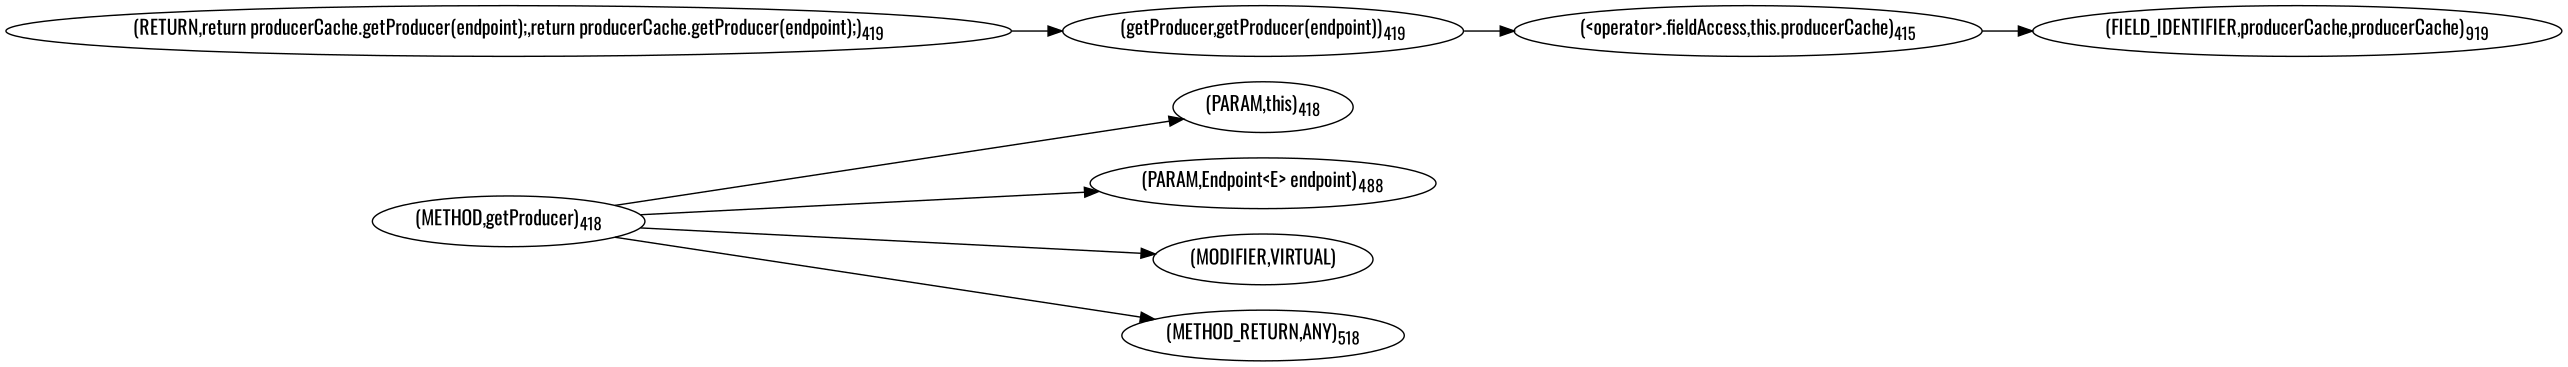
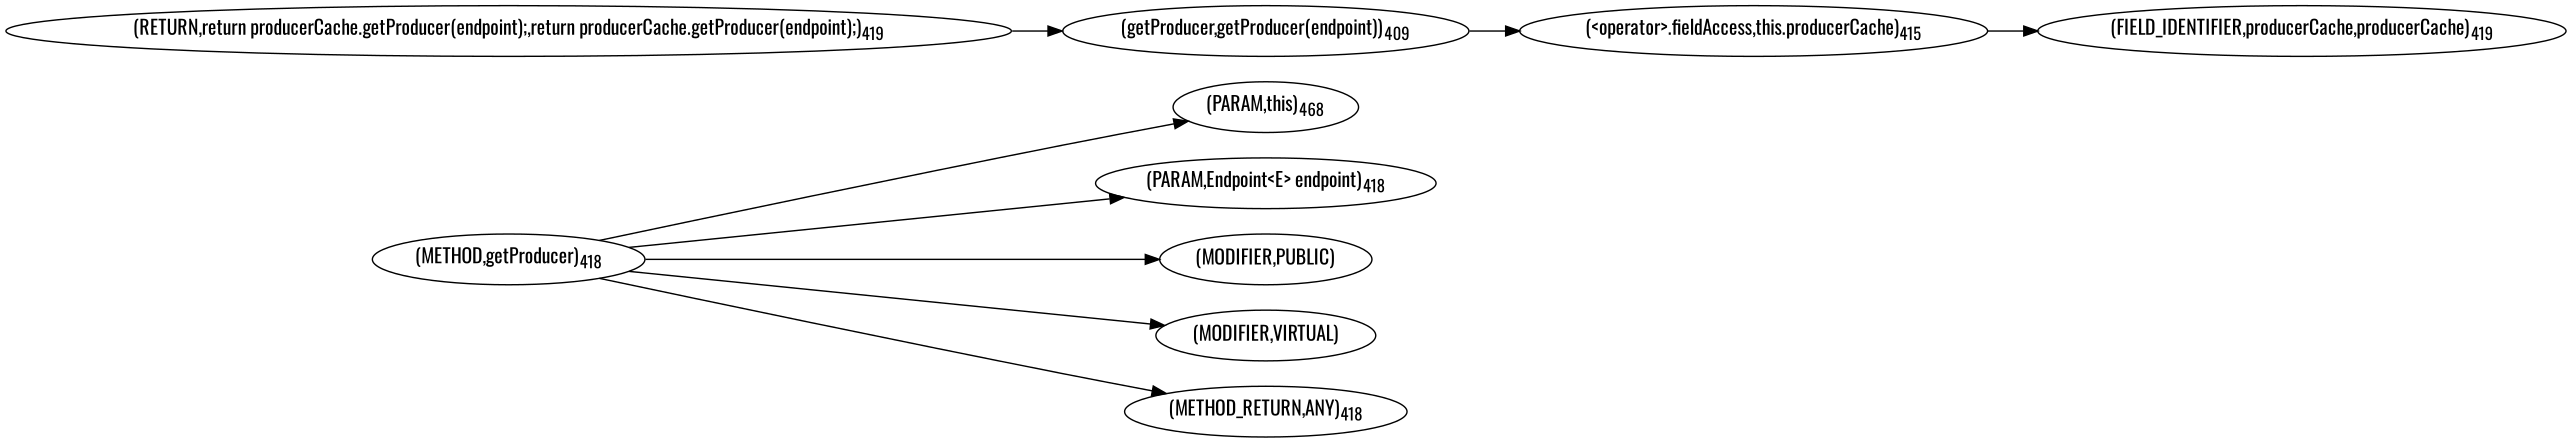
(1395, 29) -> (1398, 29)
(2478, 29) -> (2482, 29)
(1310, 105) -> (1312, 105)
(1372, 181) -> (1374, 181)
none -> (1266, 259)
(1349, 333) -> (1352, 410)
